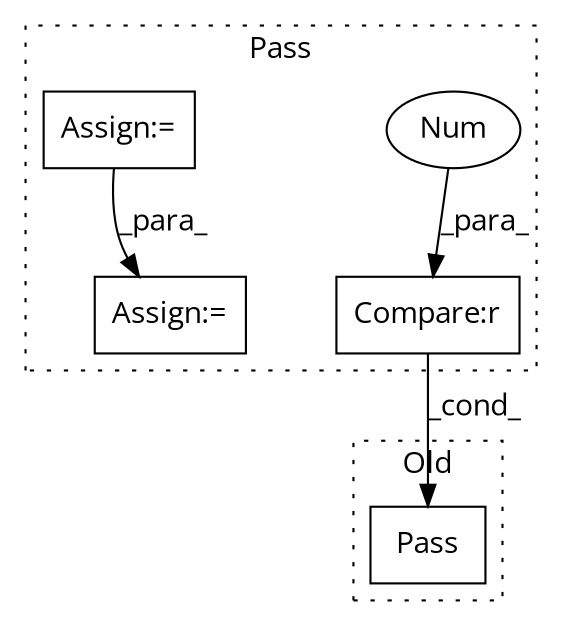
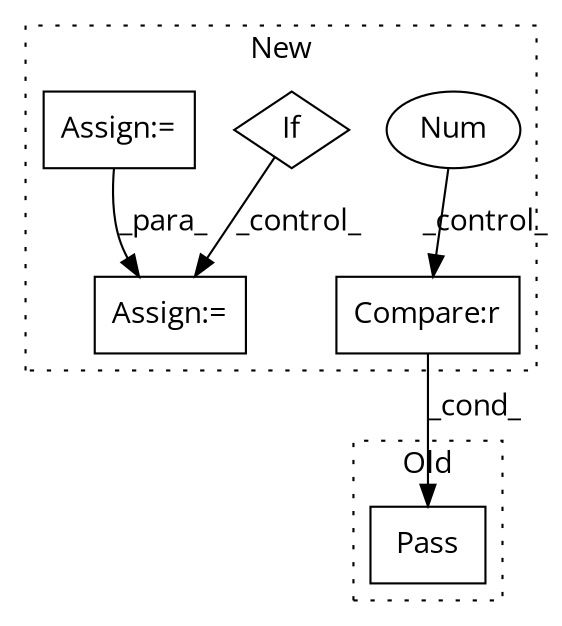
(281, 50) -> (281, 50)
none -> (292, 130)
(485, 222) -> (485, 222)
